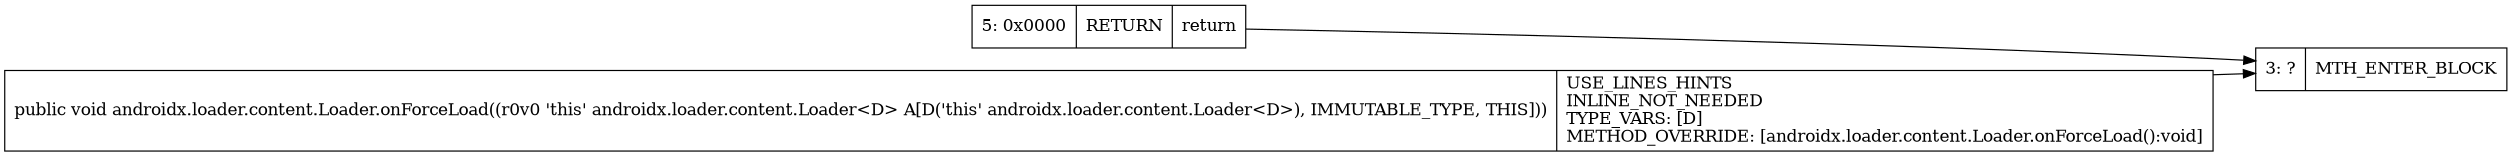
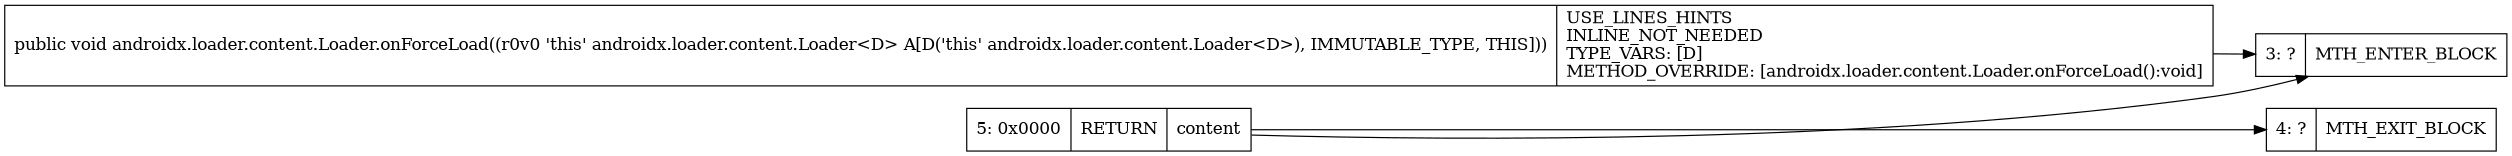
(1209, 26) -> (1209, 129)
none -> (2381, 130)
